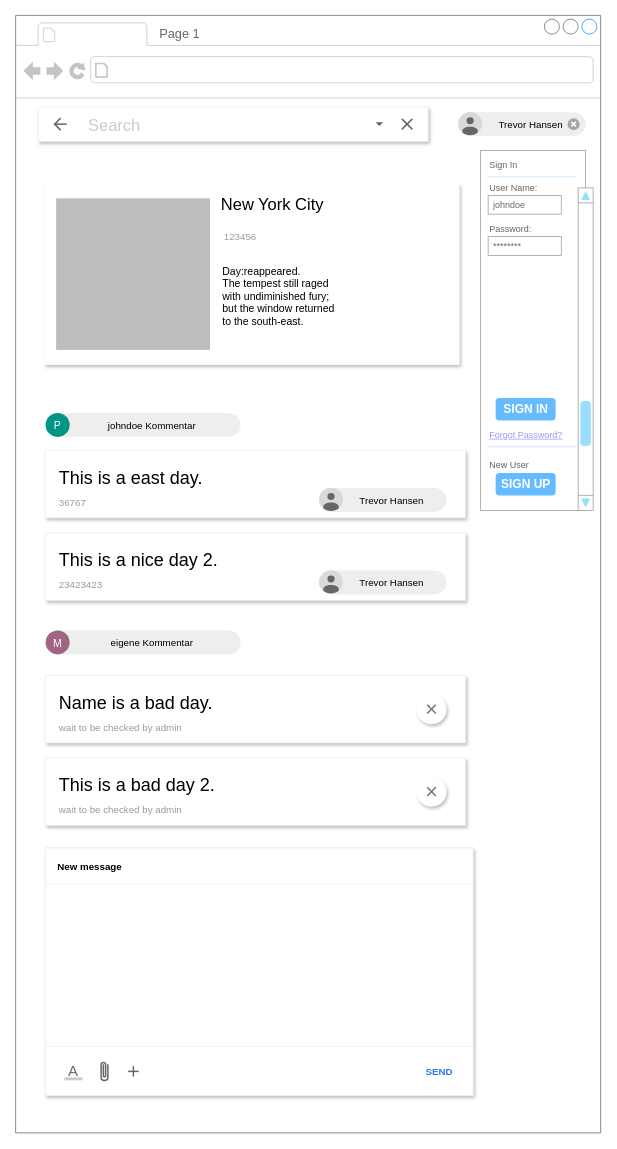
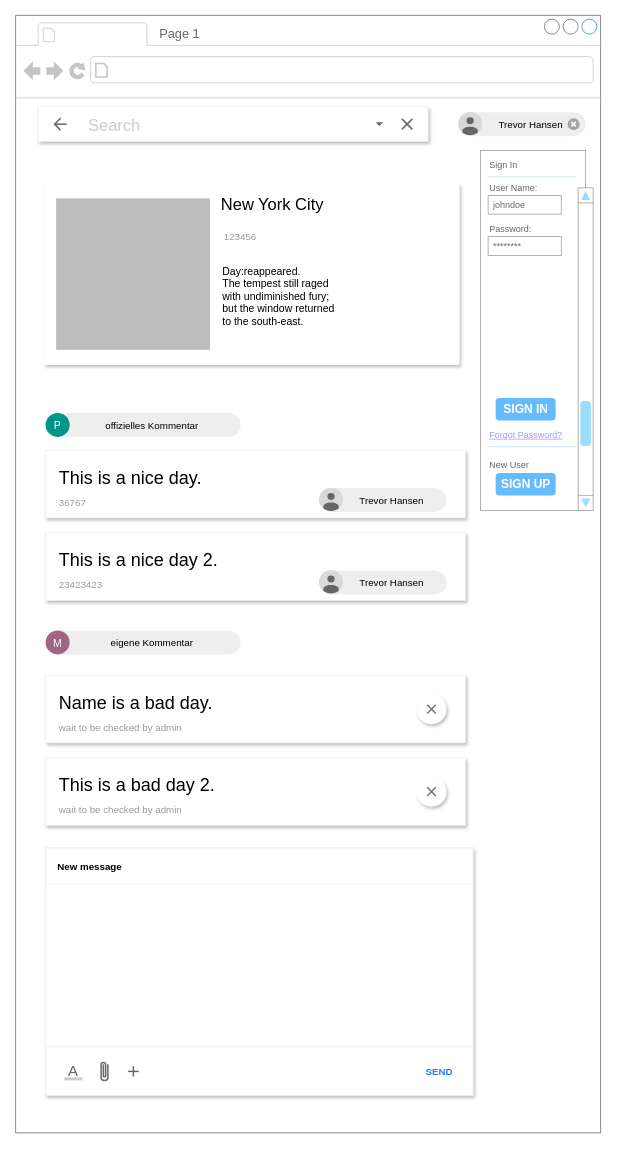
(152, 425) -> (152, 425)
(138, 478) -> (136, 478)
